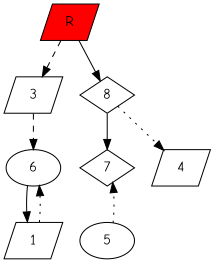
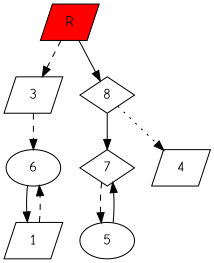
none -> (101, 198)
(114, 208) -> (114, 208)
(40, 209) -> (40, 209)
